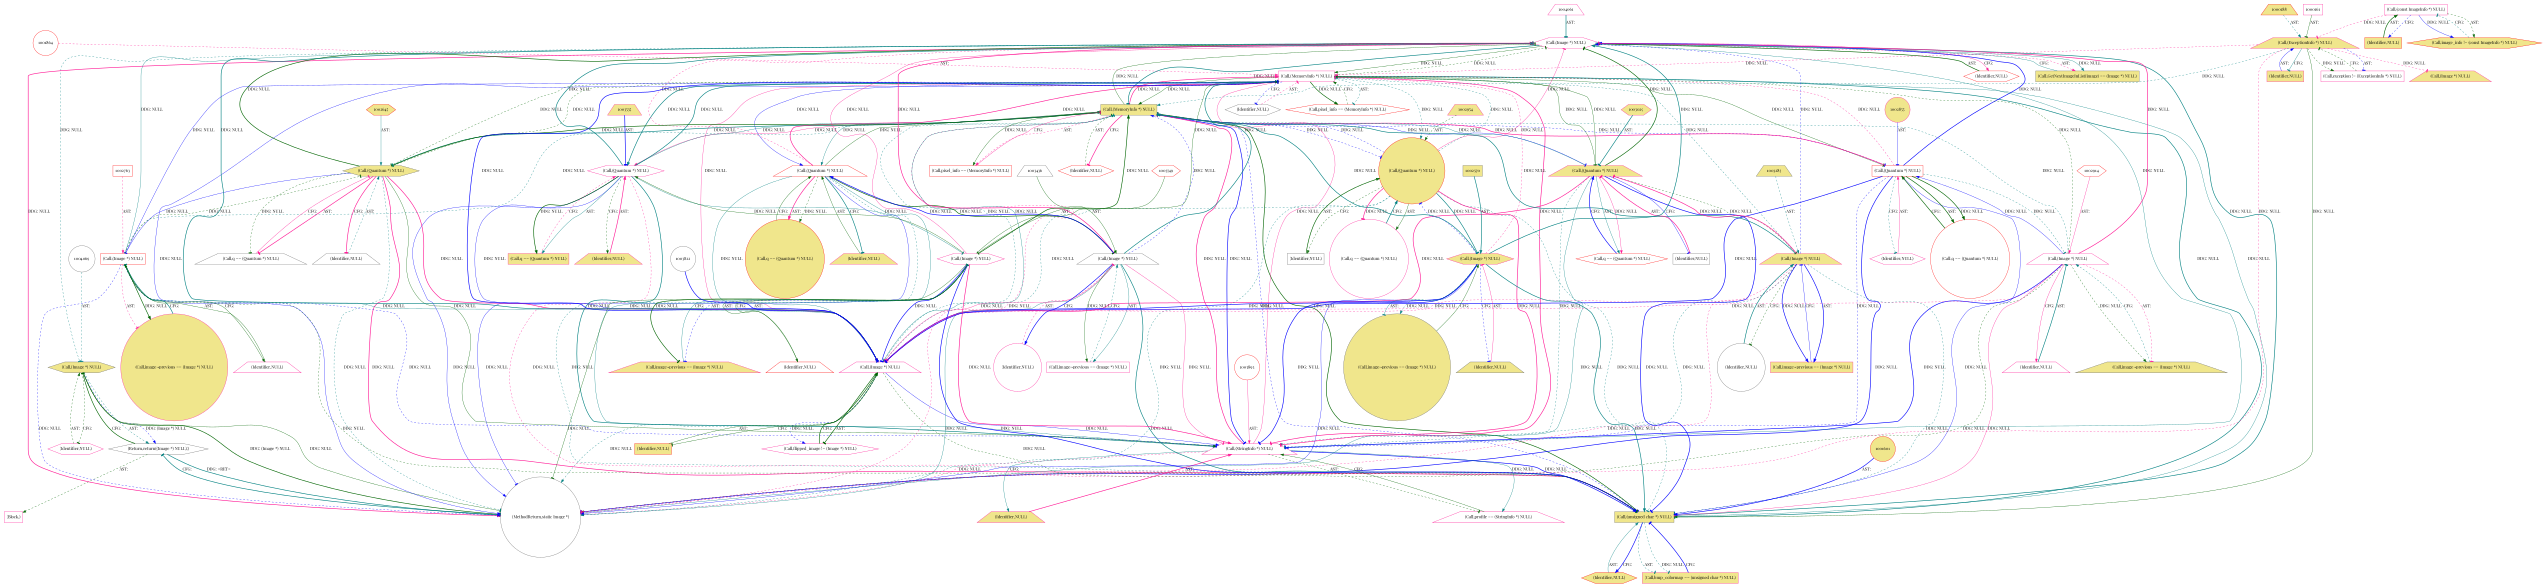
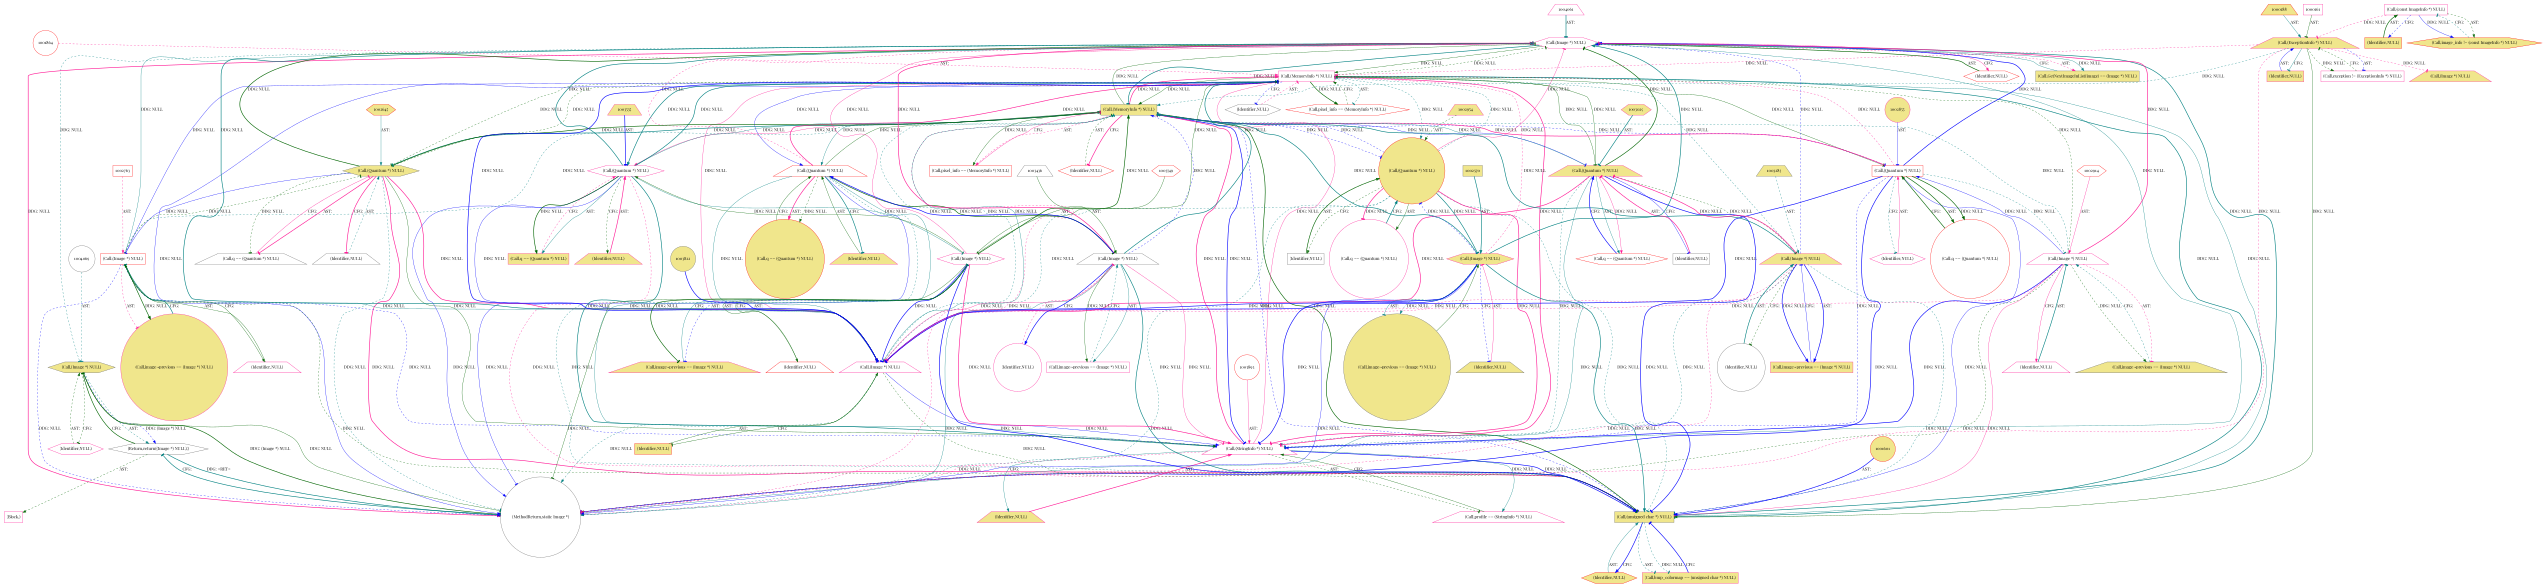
(2291, 25) -> (2291, 25)
(683, 259) -> (683, 259)
(820, 449) -> none
